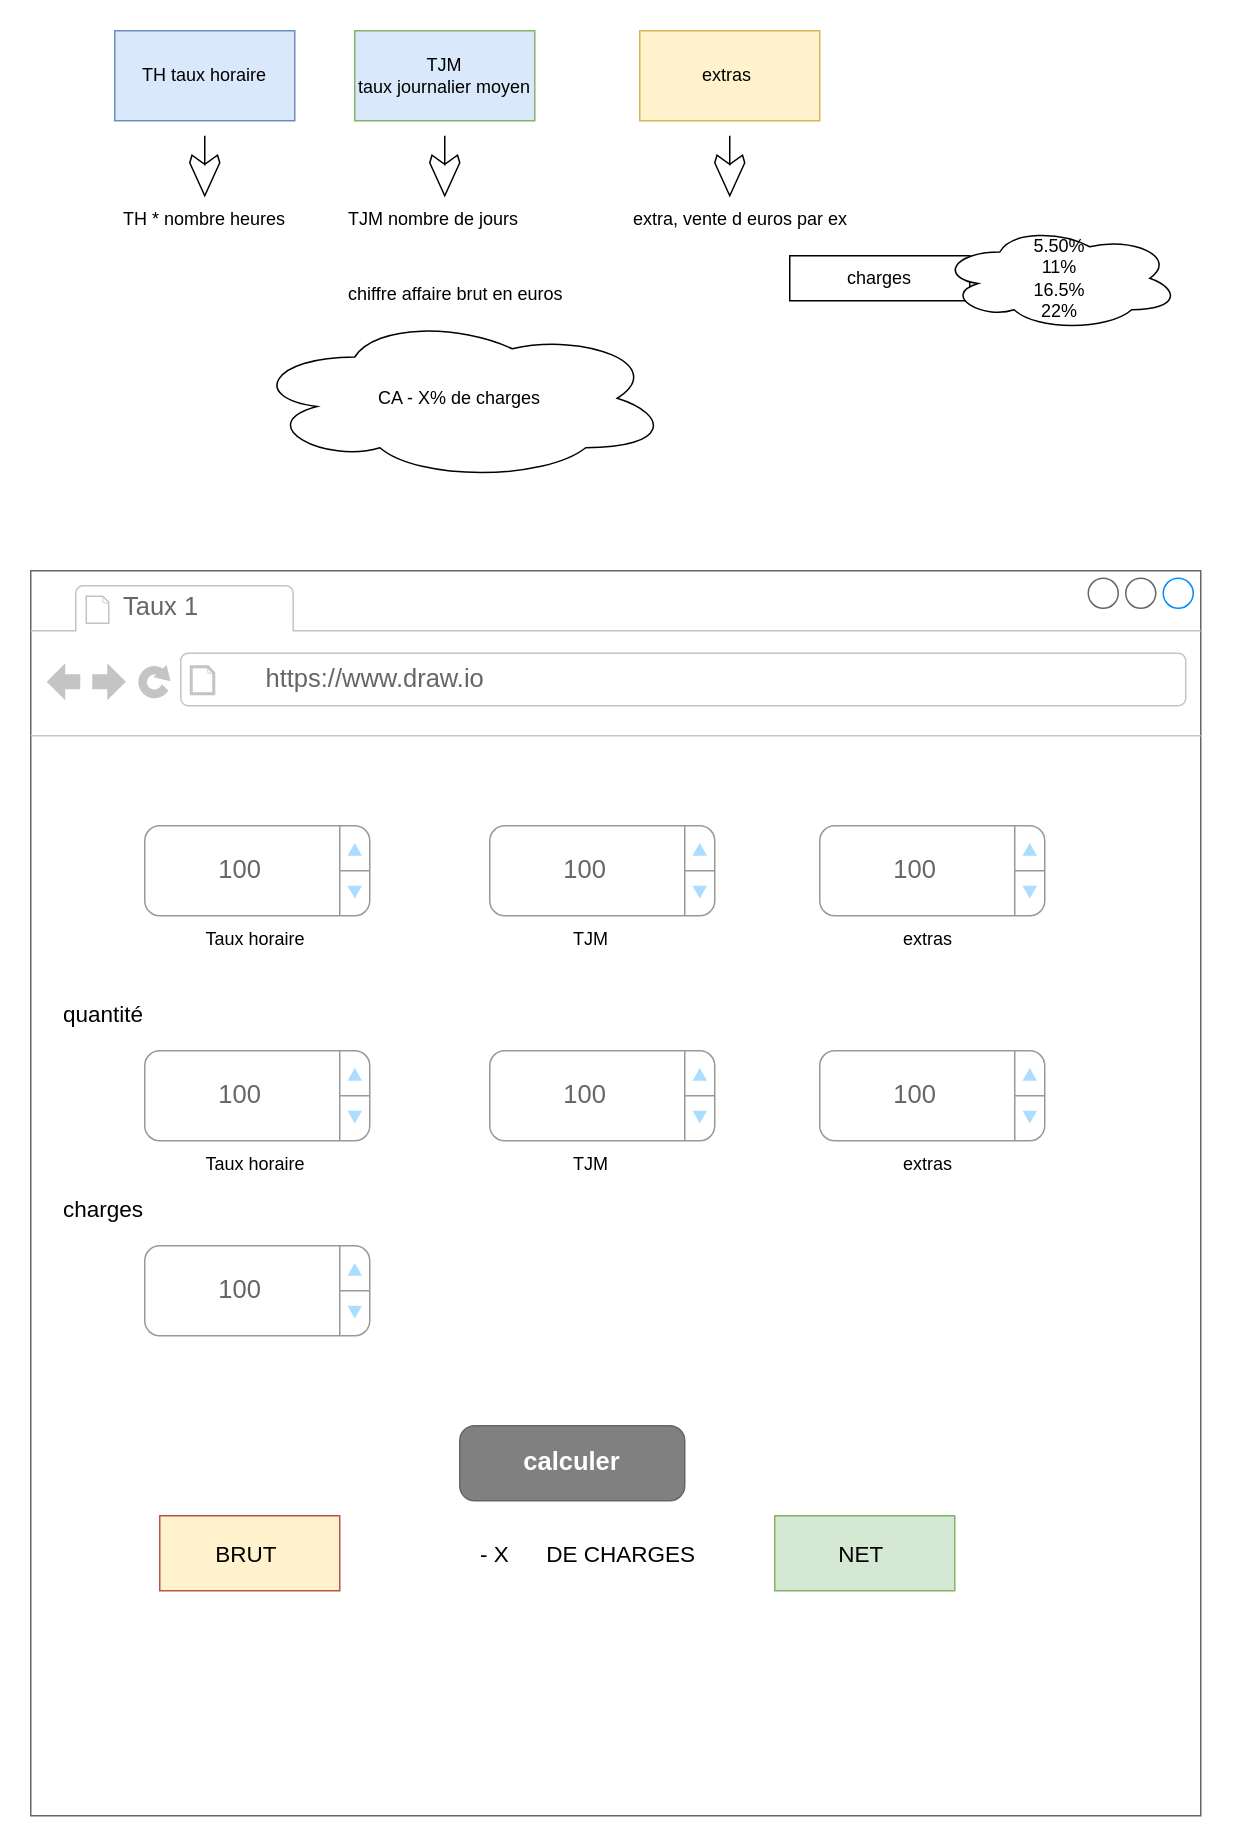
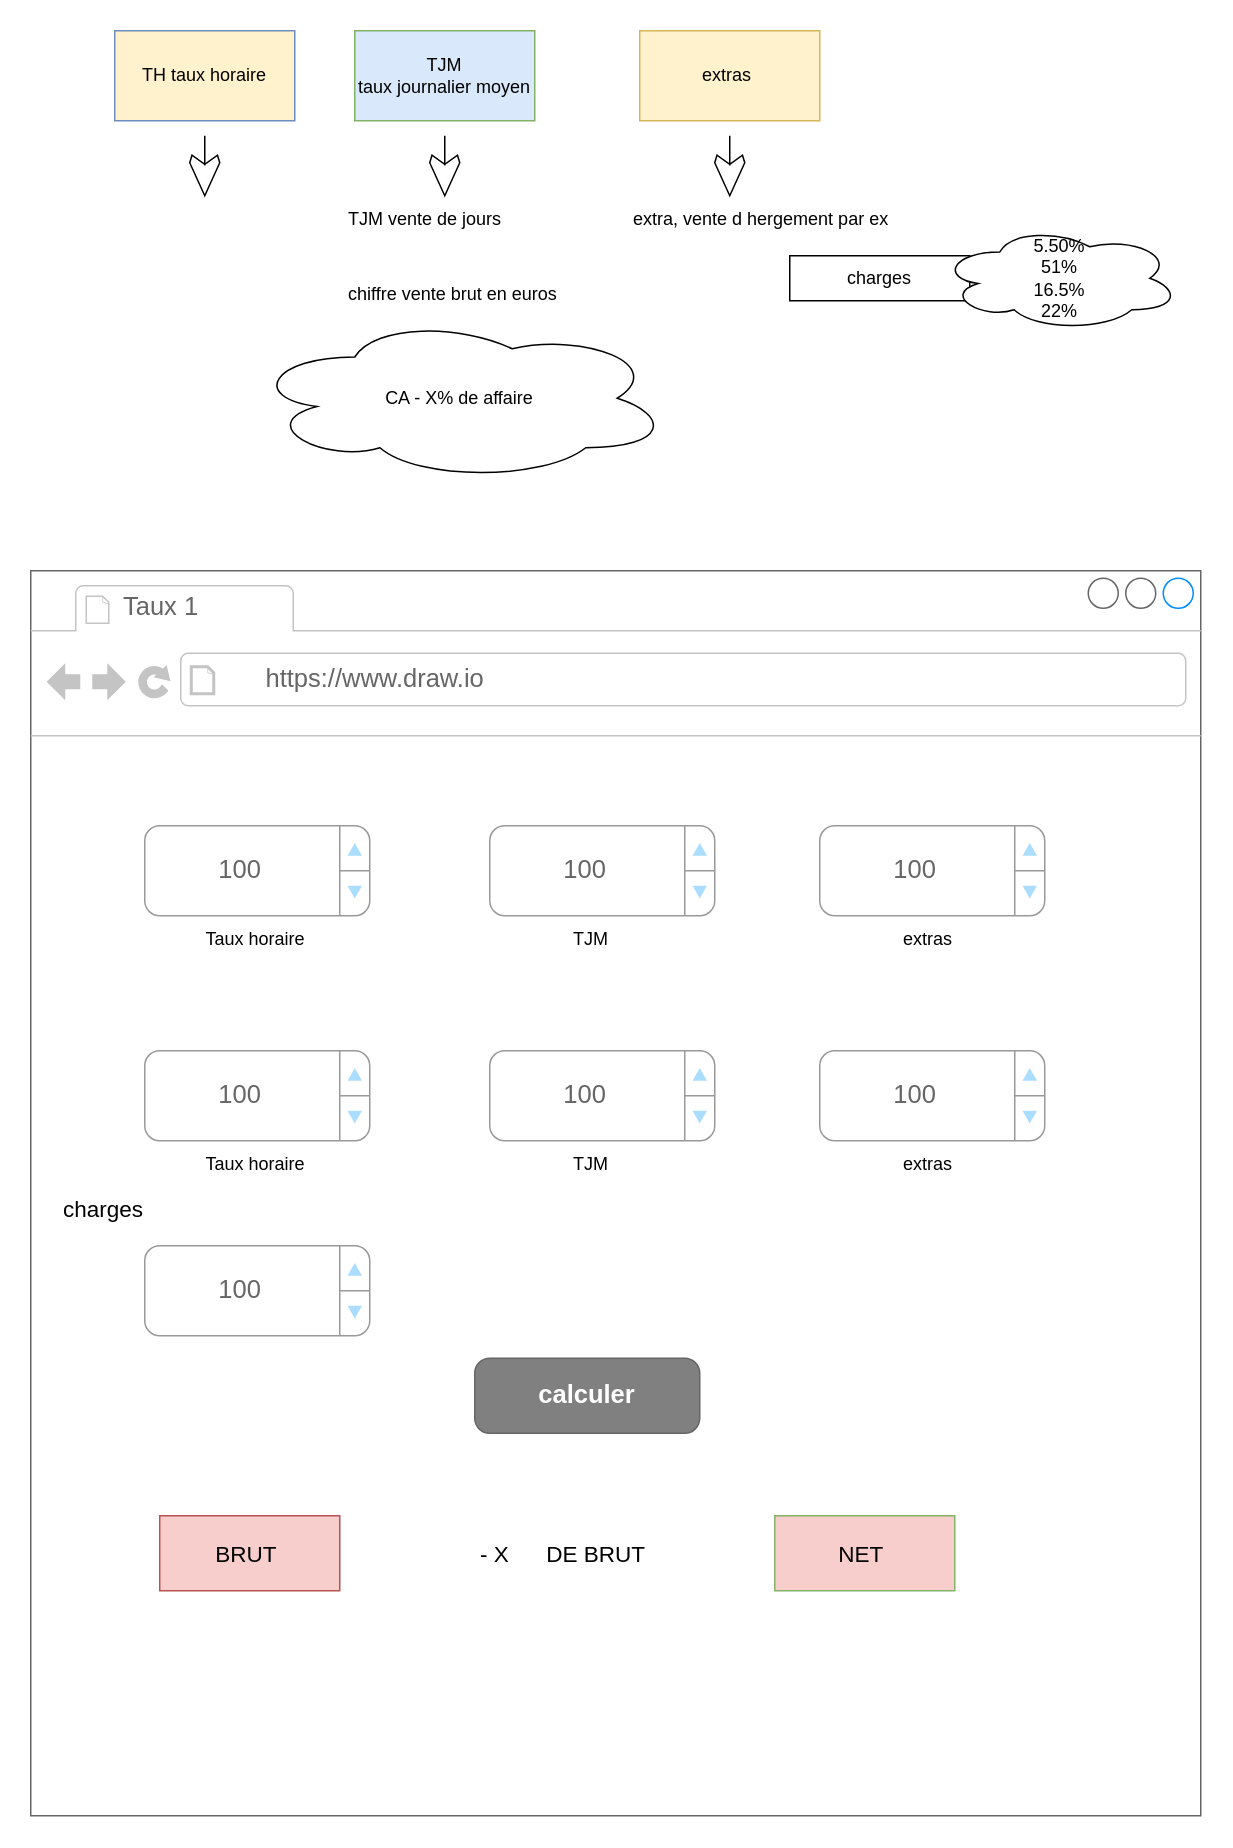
(205, 76) -> (205, 76)
(205, 218) -> none
(437, 219) -> (432, 219)
(755, 219) -> (775, 219)
(1060, 278) -> (1060, 278)
(480, 294) -> (472, 294)
(460, 398) -> (460, 398)
(115, 1013) -> none
(572, 1463) -> (587, 1396)
(250, 1553) -> (250, 1553)
(865, 1553) -> (865, 1553)
(585, 1555) -> (566, 1555)
